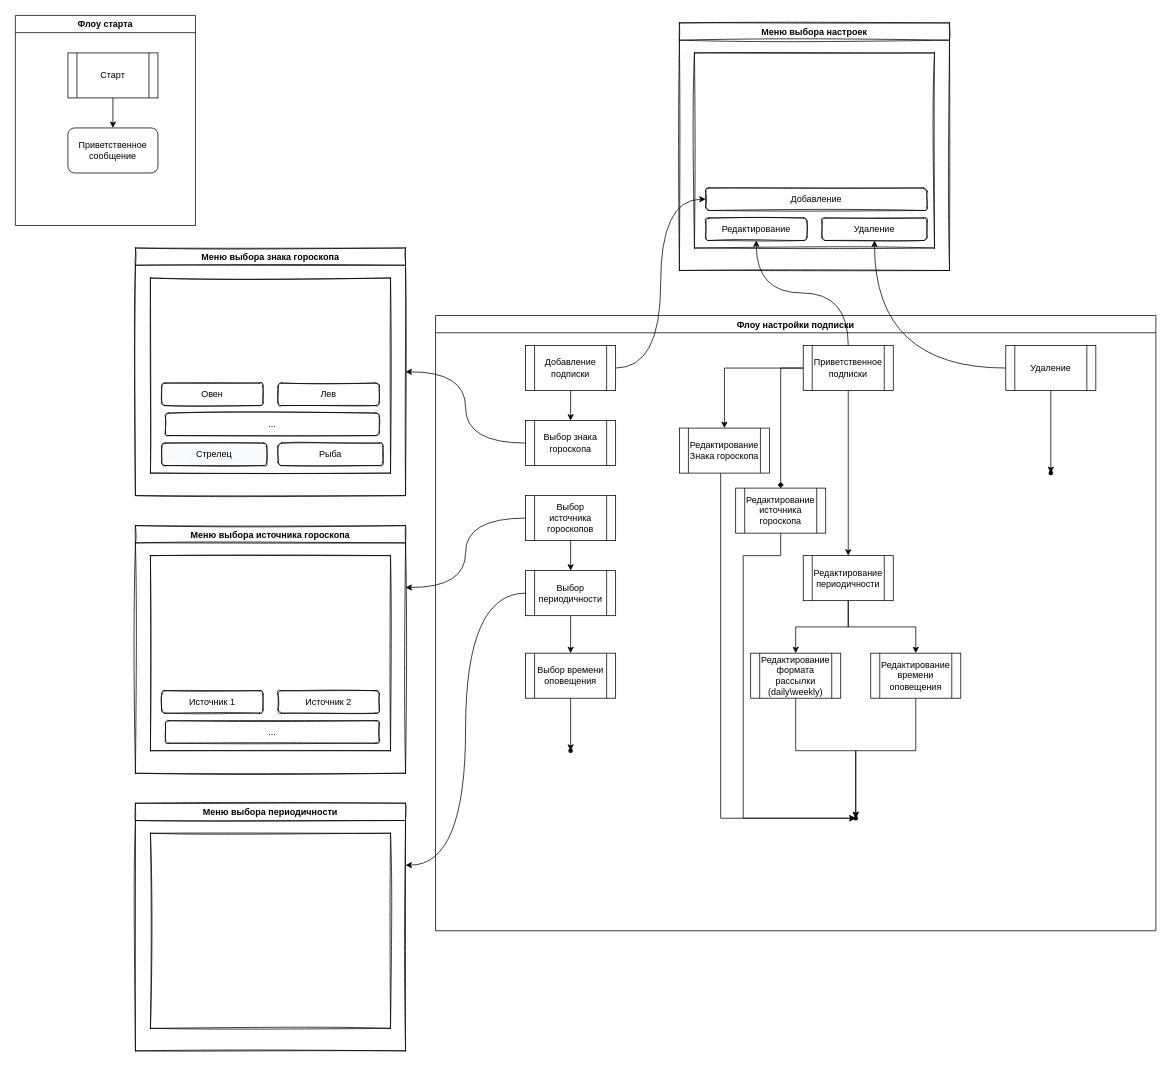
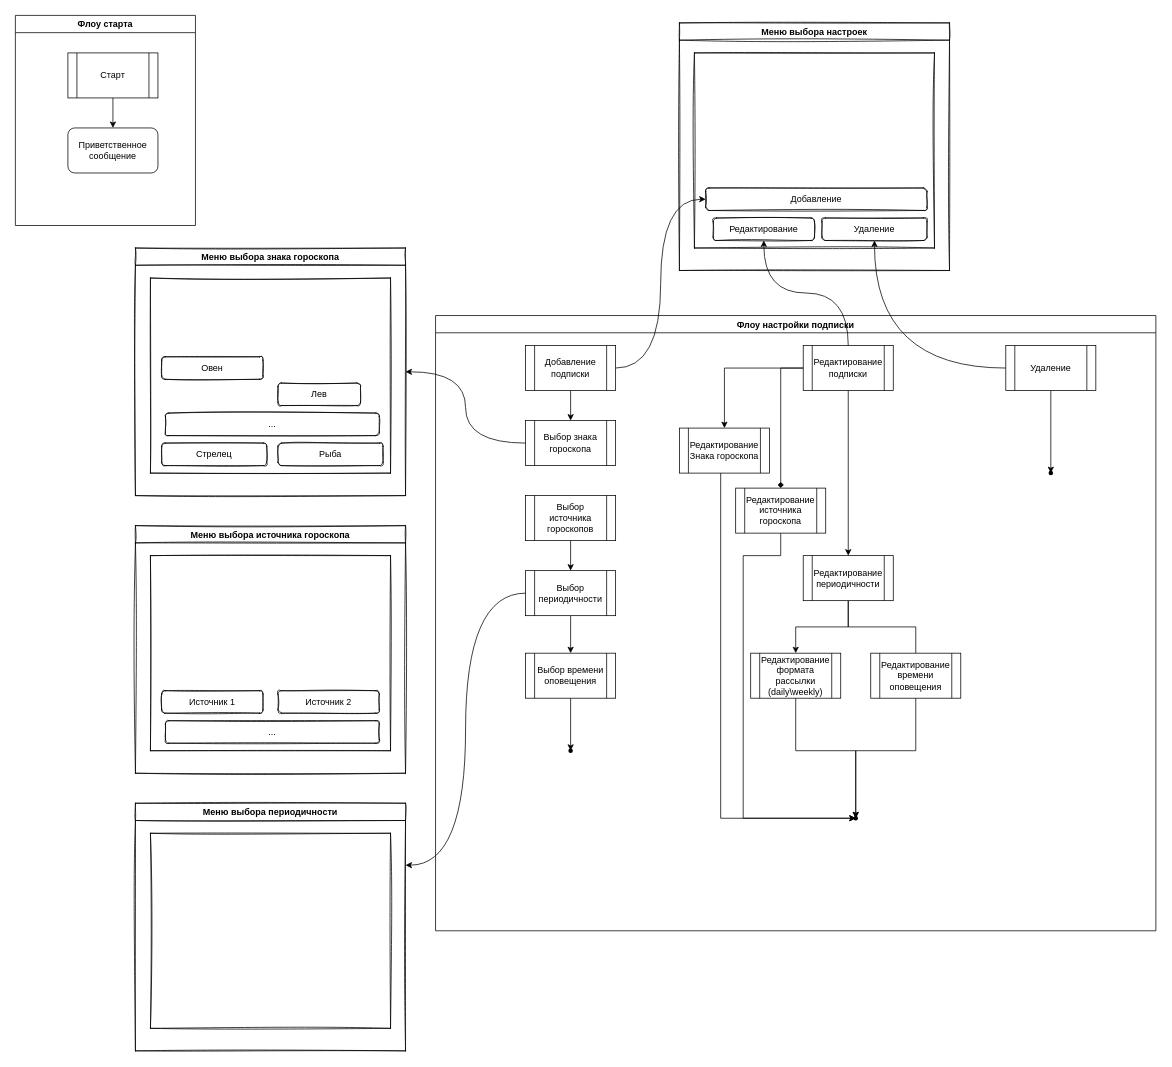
(756, 229) -> (764, 229)
(848, 368) -> (848, 368)
(212, 394) -> (212, 368)
(329, 394) -> (319, 394)
(214, 454) -> (214, 454)
(466, 548) -> none
(915, 646) -> (915, 648)
